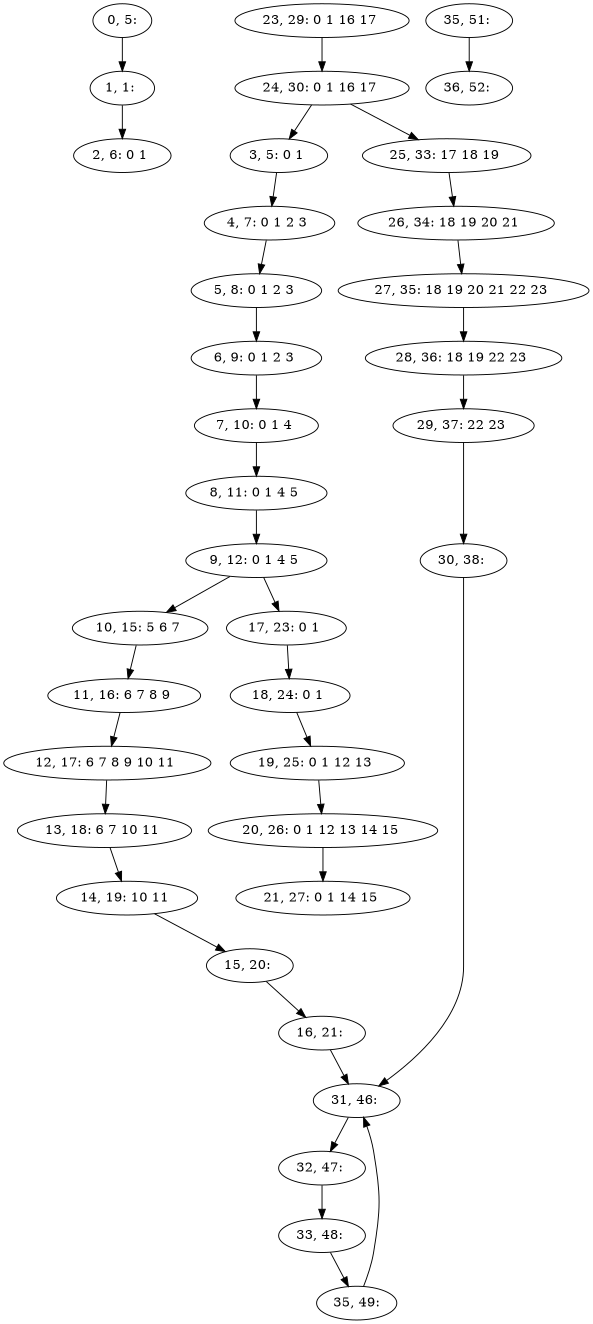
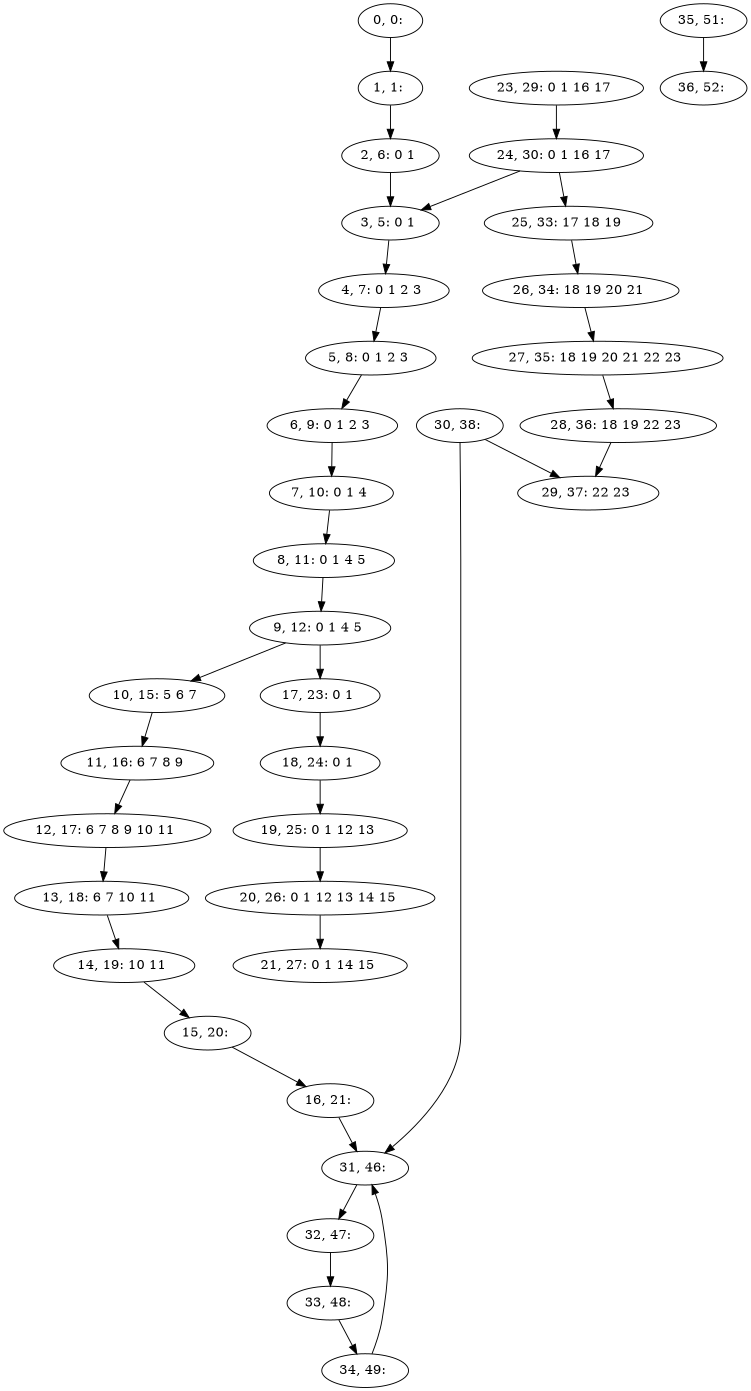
(122, 21) -> (390, 21)
none -> (390, 185)
(464, 488) -> (518, 456)
(357, 1303) -> (365, 1371)
